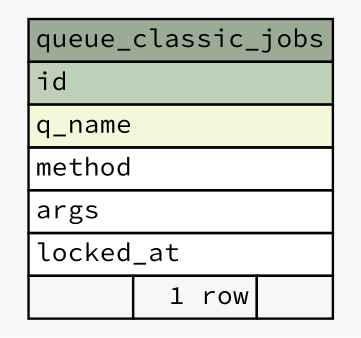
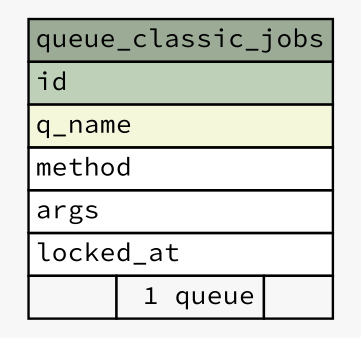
(209, 296) -> (200, 296)
